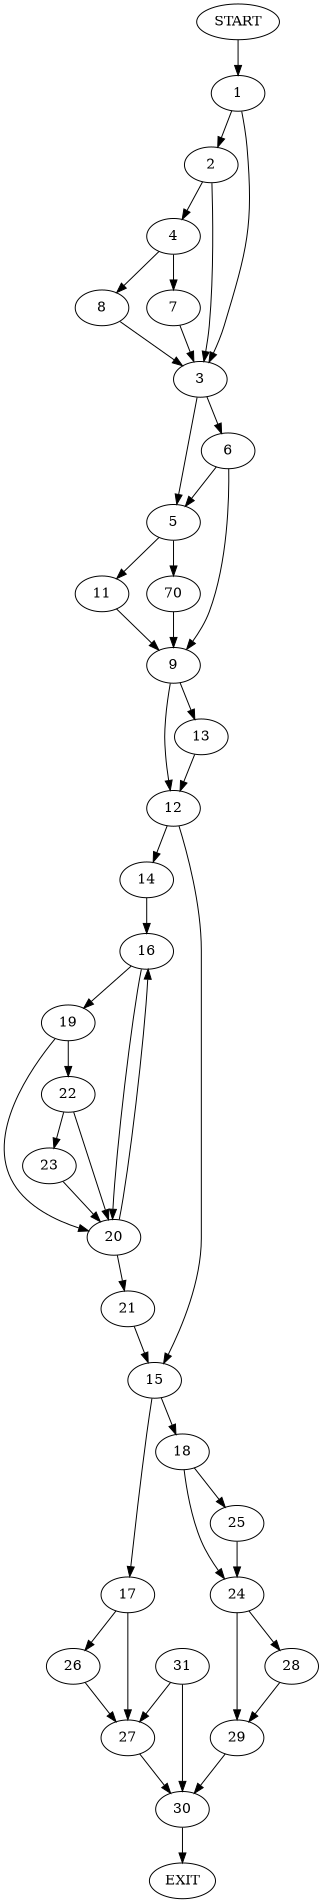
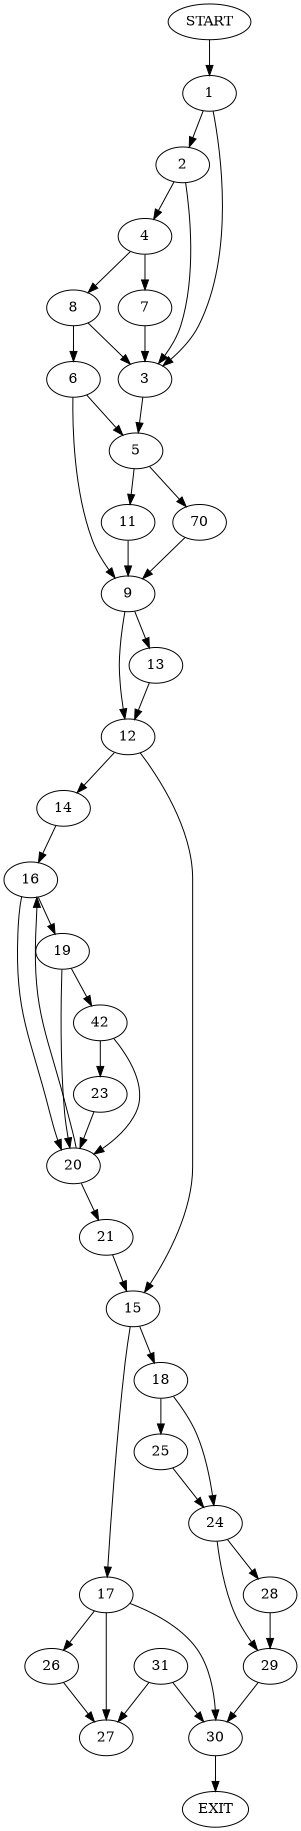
(212, 410) -> (73, 339)
(68, 1094) -> (100, 1023)
(152, 1770) -> (191, 1642)
